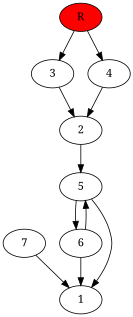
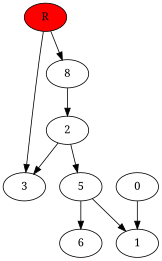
(109, 74) -> (67, 74)
(65, 98) -> (48, 155)
(86, 219) -> none
(24, 243) -> (137, 187)
(81, 268) -> none
